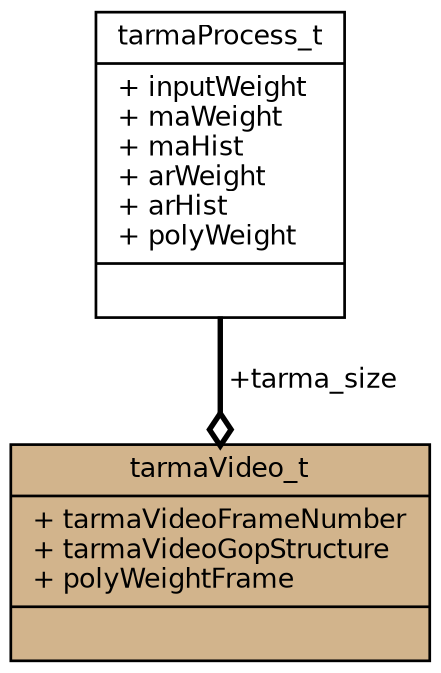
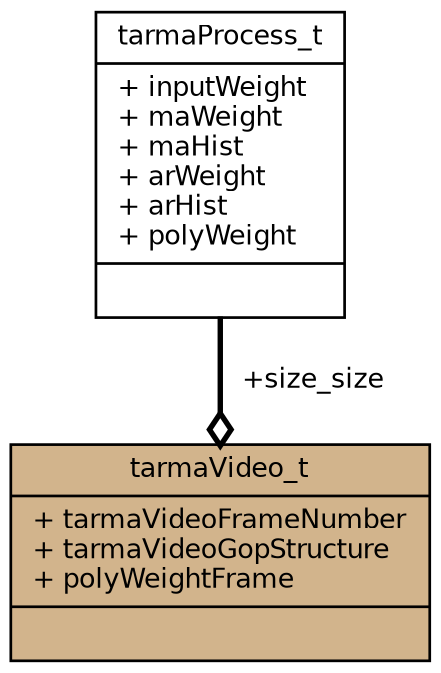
(309, 381) -> (309, 381)
